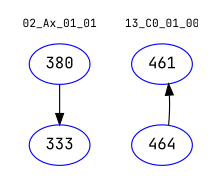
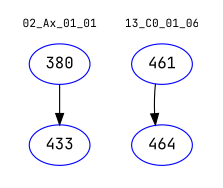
(163, 24) -> (163, 24)
(170, 110) -> (154, 99)
(60, 145) -> (60, 145)
